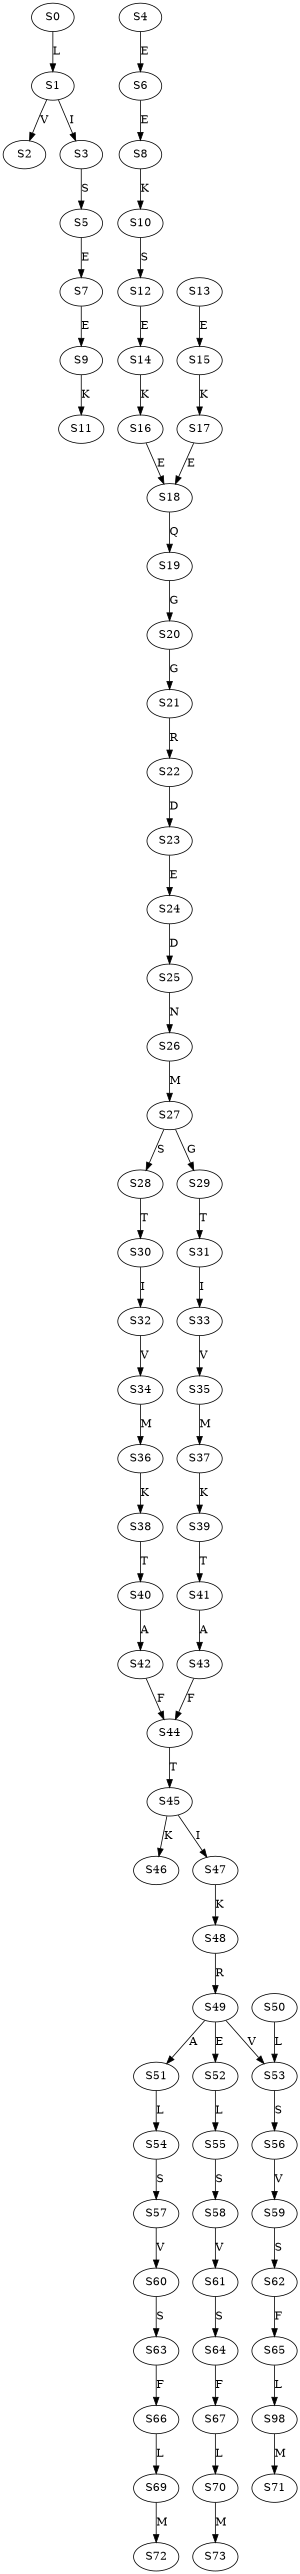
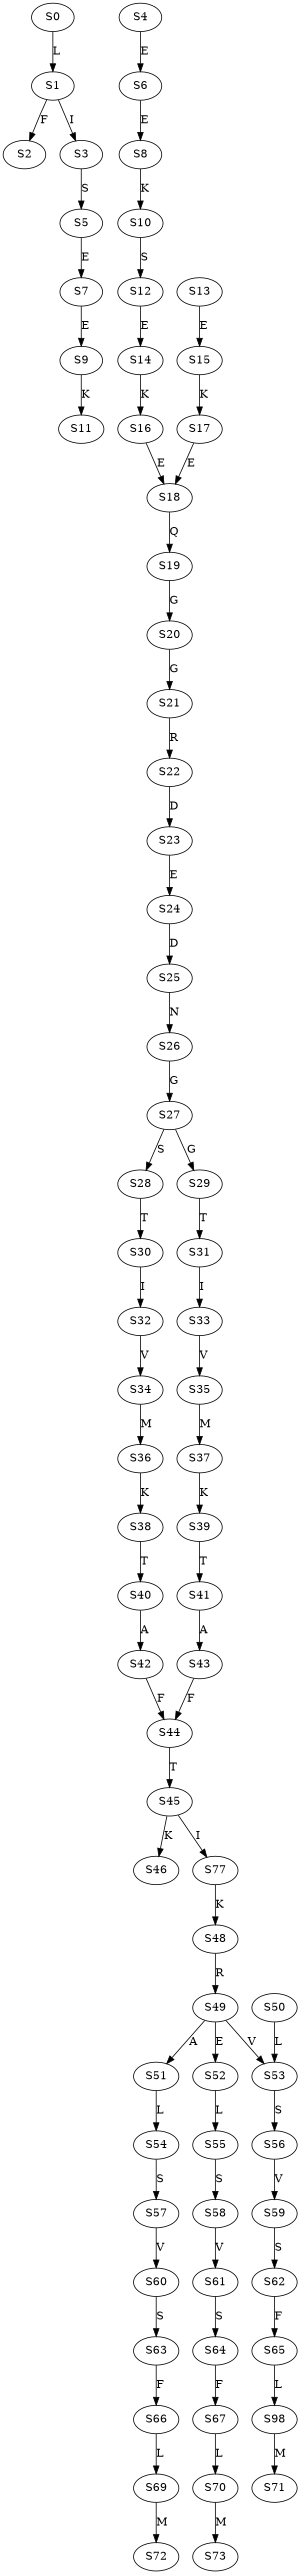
(44, 120) -> (44, 120)
(176, 1081) -> (174, 1081)
(215, 1870) -> (215, 1870)
